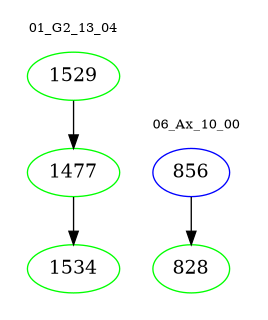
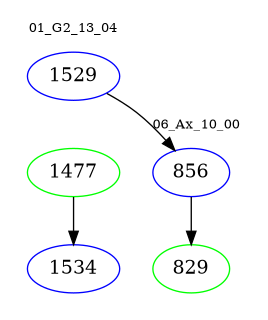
(74, 76) -> (74, 76)
(74, 118) -> (150, 124)
(74, 269) -> (74, 269)
(191, 269) -> (191, 269)
